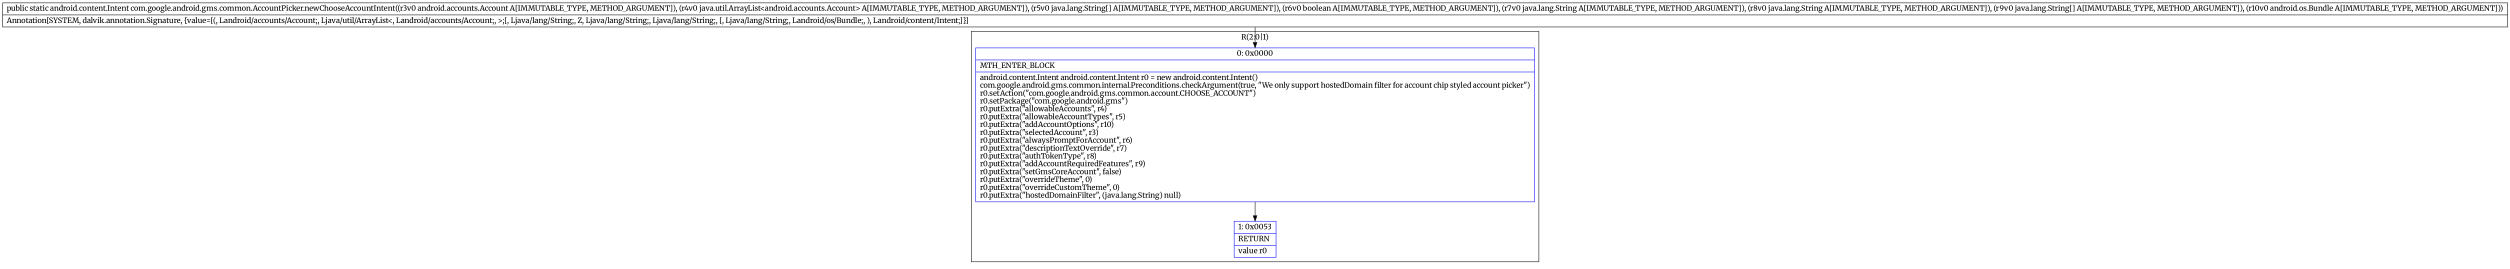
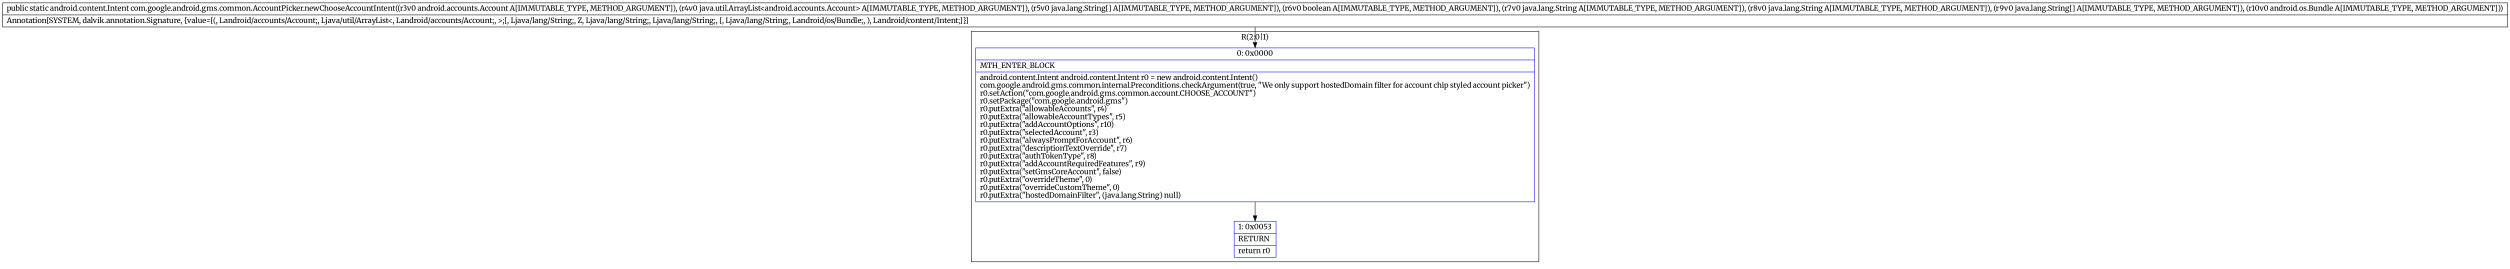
(1253, 251) -> (1254, 251)
